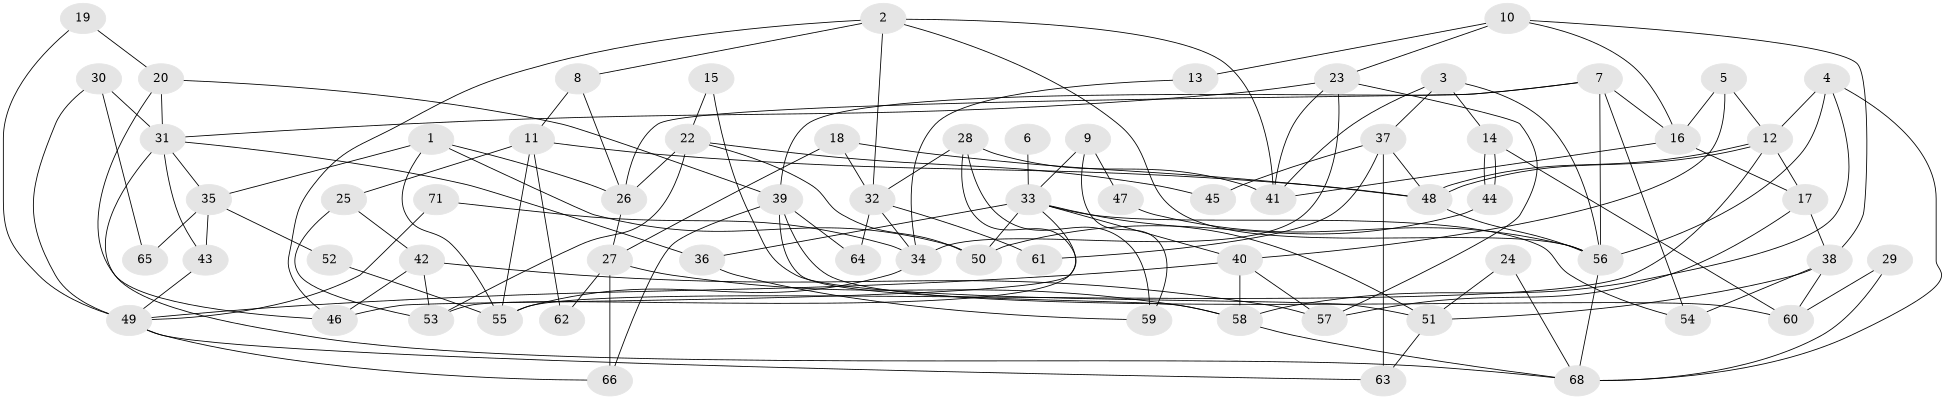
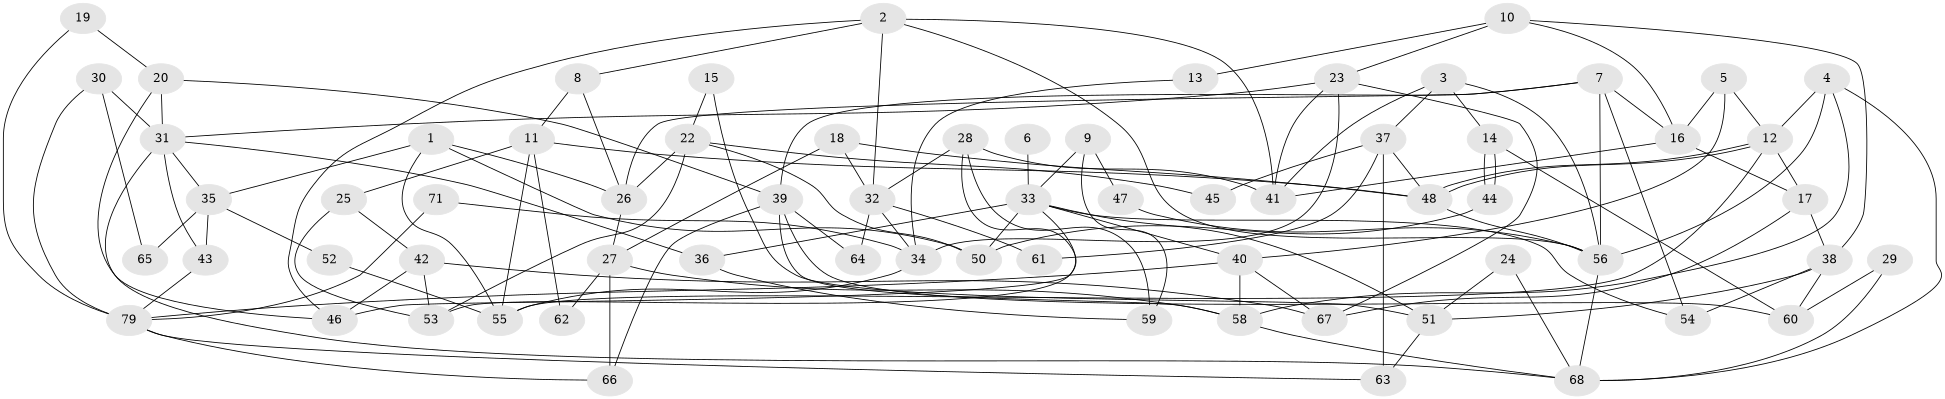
(129, 320) -> (129, 320)
(1325, 320) -> (1325, 320)
